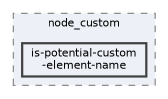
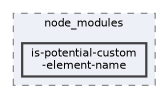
(84, 24) -> (84, 24)
